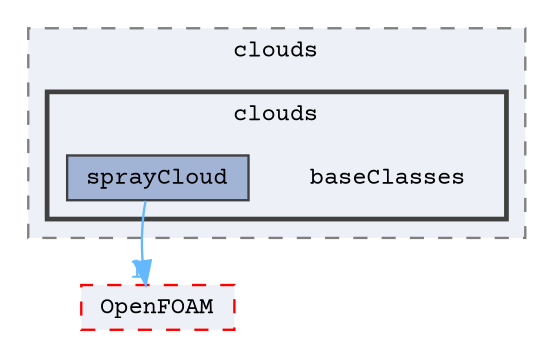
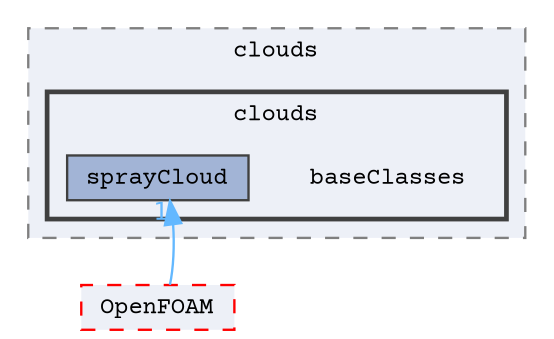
(142, 231) -> (173, 255)
